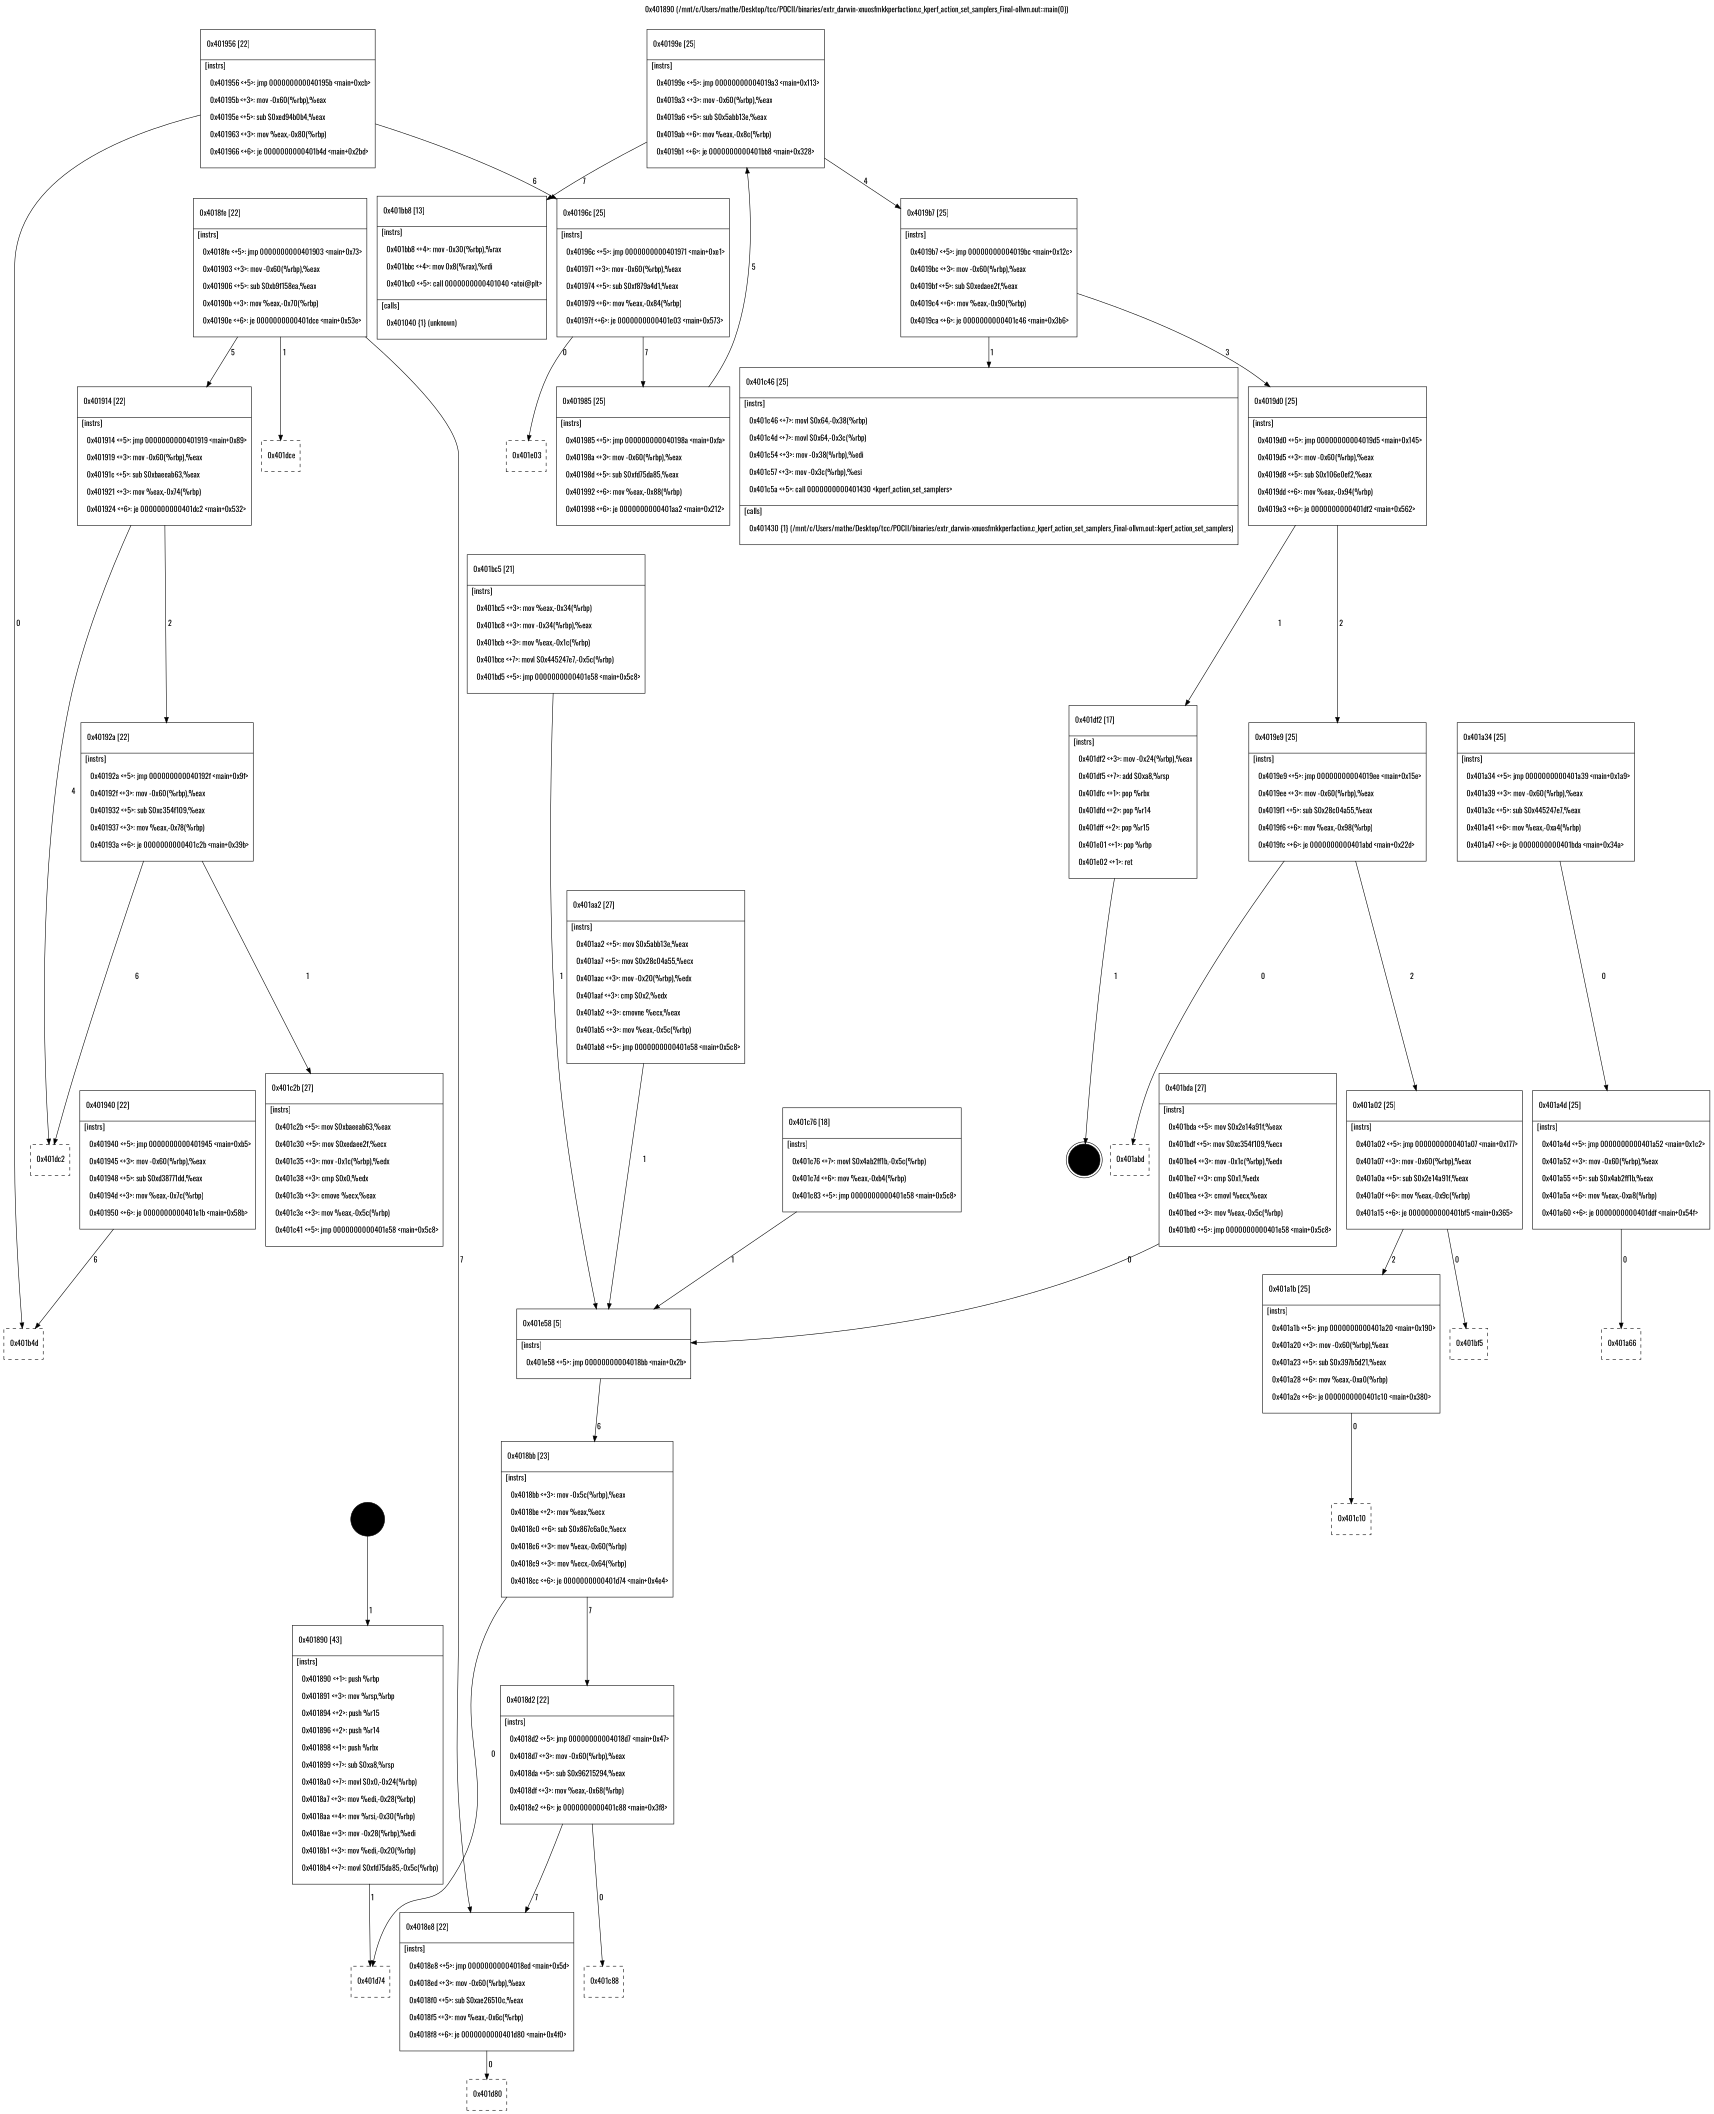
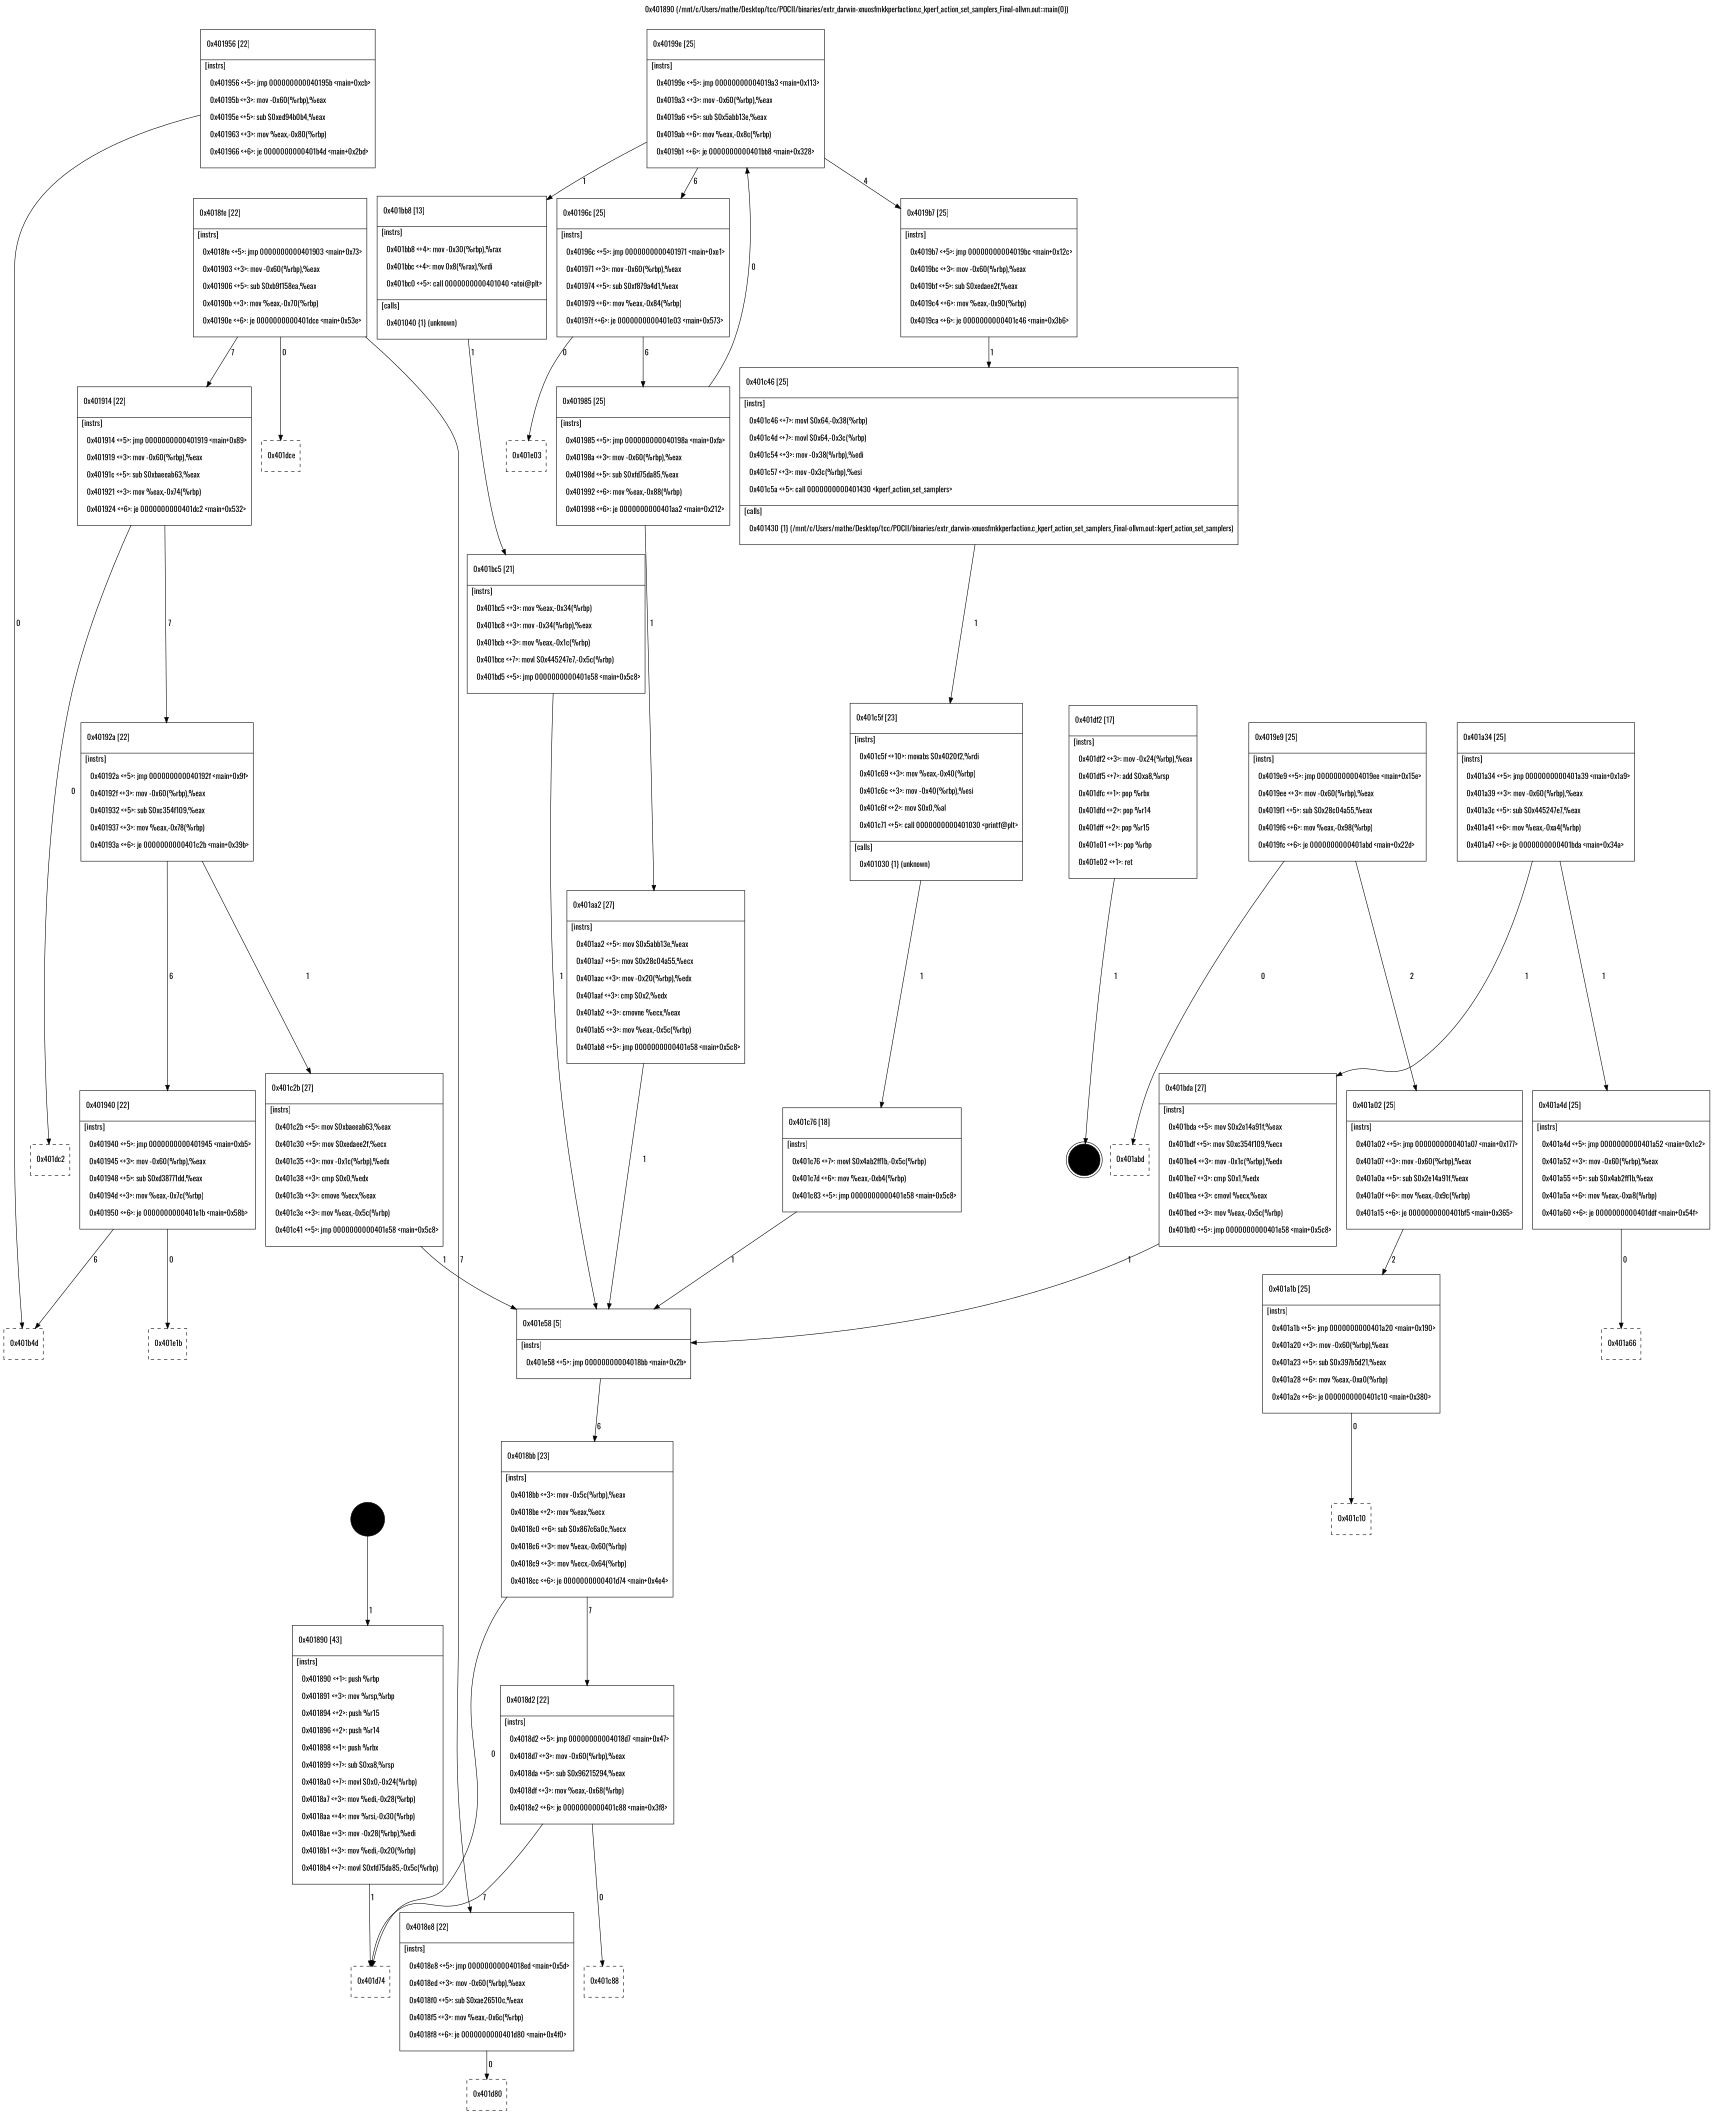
(465, 156) -> (691, 181)
(584, 182) -> (584, 182)
(753, 268) -> (753, 268)
(232, 353) -> (232, 353)
(284, 353) -> (284, 353)
(646, 353) -> (646, 353)
none -> (481, 445)
(1337, 456) -> none
(169, 624) -> (169, 624)
none -> (650, 705)
(73, 792) -> (73, 792)
none -> (936, 792)
(1603, 977) -> (1603, 977)
(98, 999) -> (167, 973)
none -> (1471, 1005)
(1129, 1260) -> (1129, 1260)
none -> (464, 1280)
none -> (168, 1344)
(1469, 1344) -> none
(546, 1866) -> (458, 1905)
